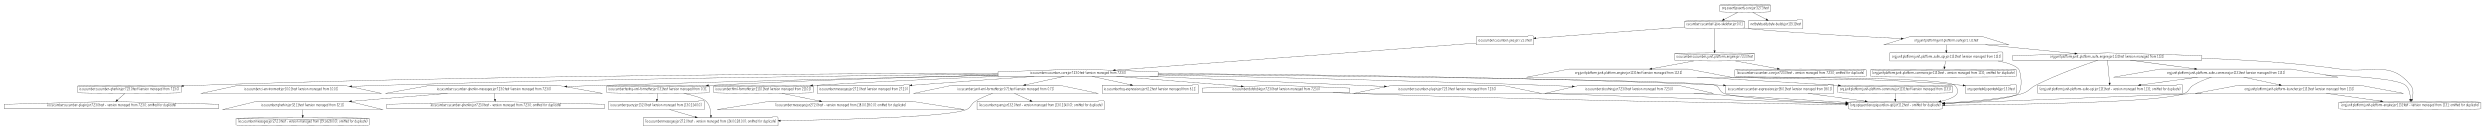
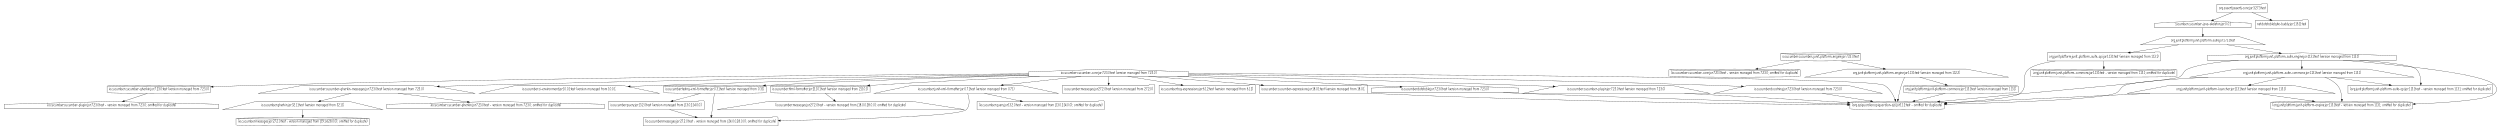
(1745, 8) -> (2242, 8)
(1715, 25) -> (2203, 25)
(1776, 25) -> (2282, 25)
(1715, 40) -> none
(1505, 41) -> none
(1991, 89) -> none
